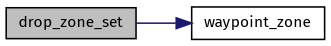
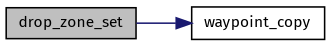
(258, 23) -> (258, 23)
